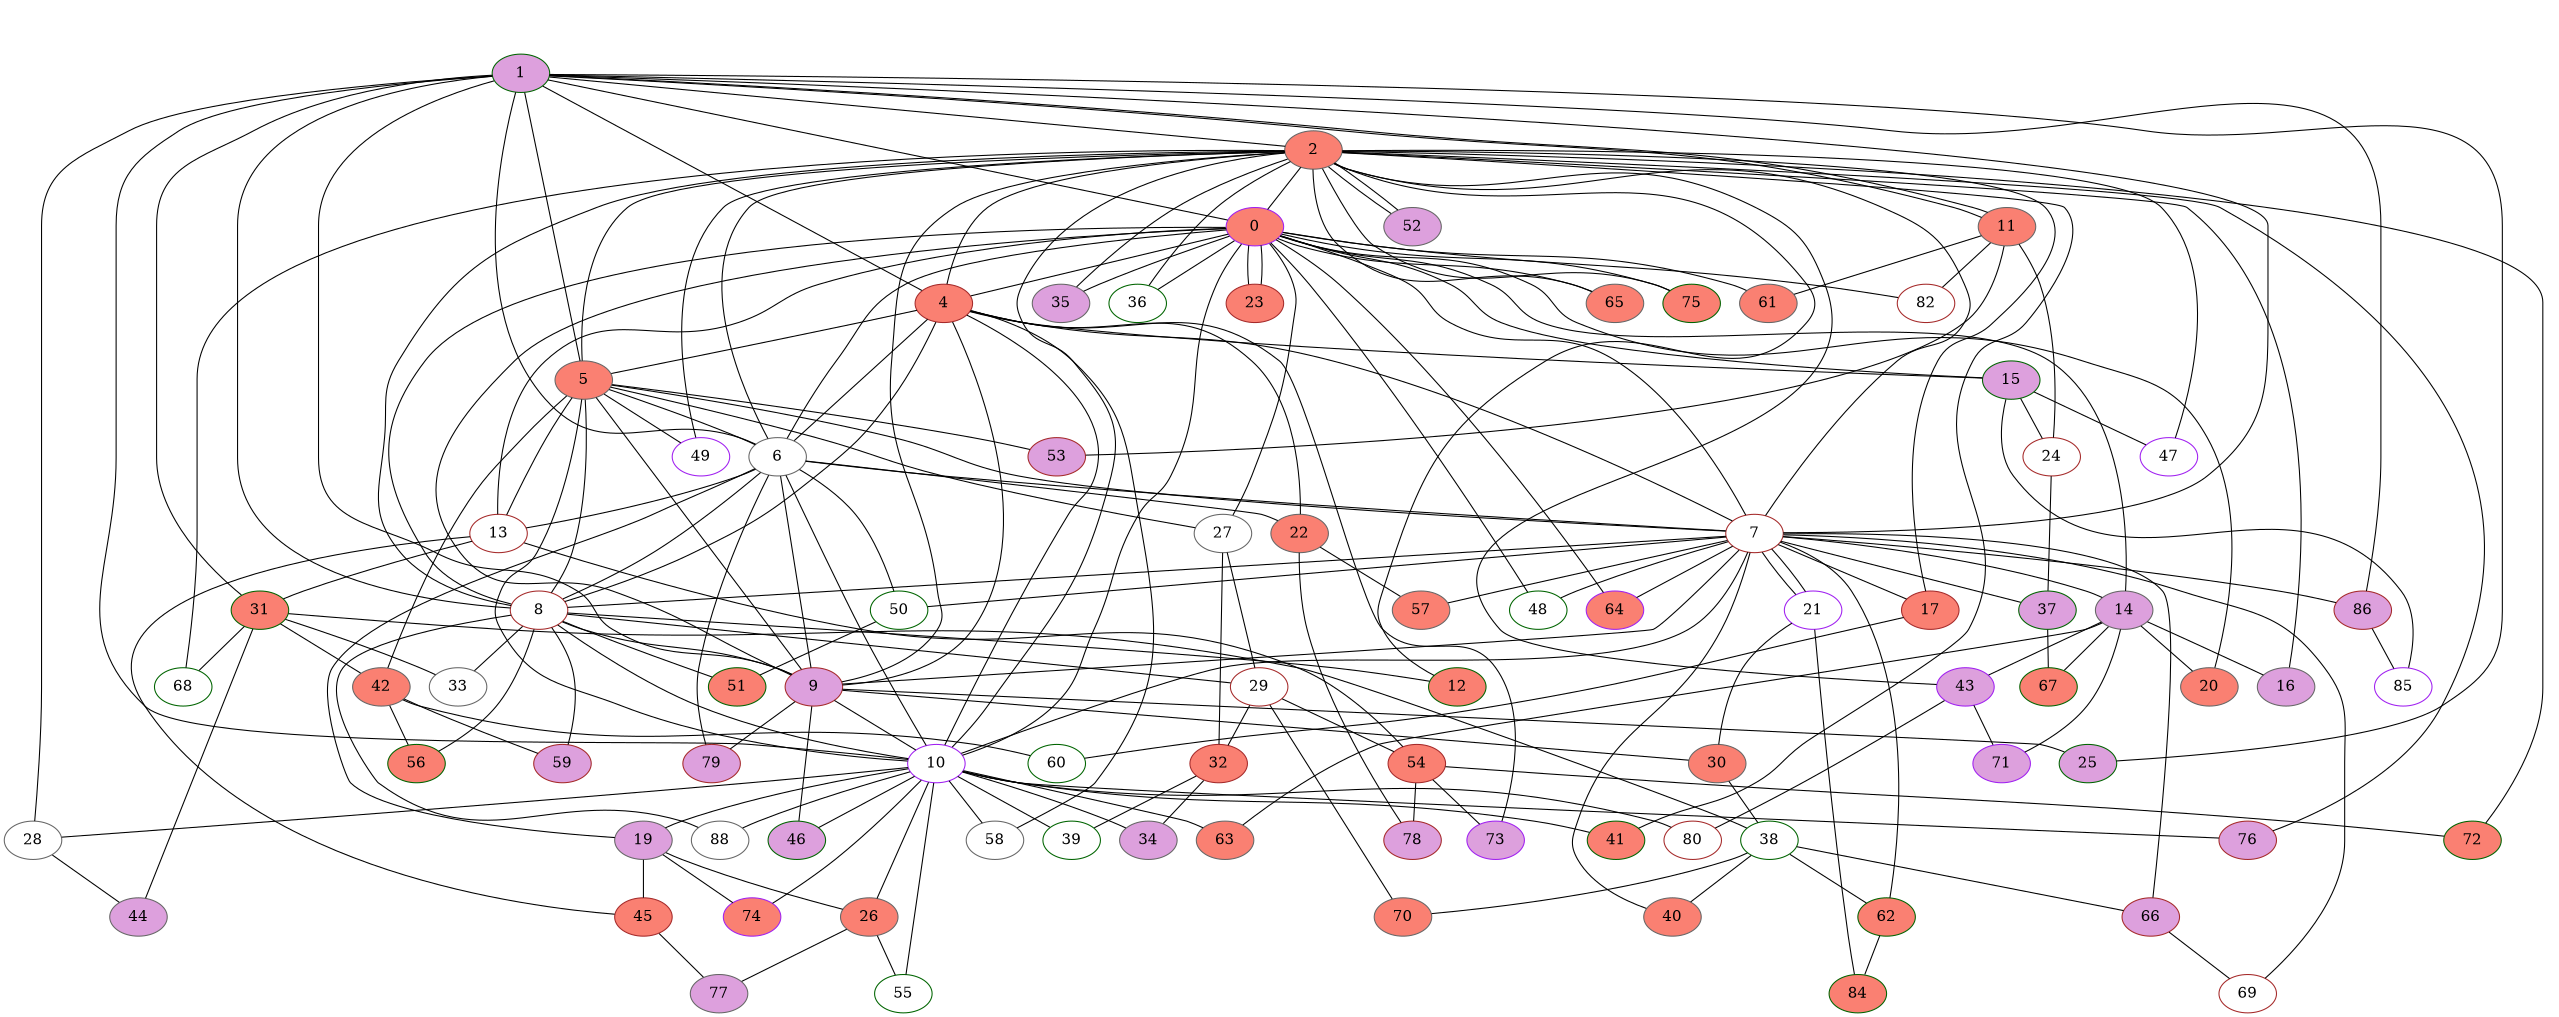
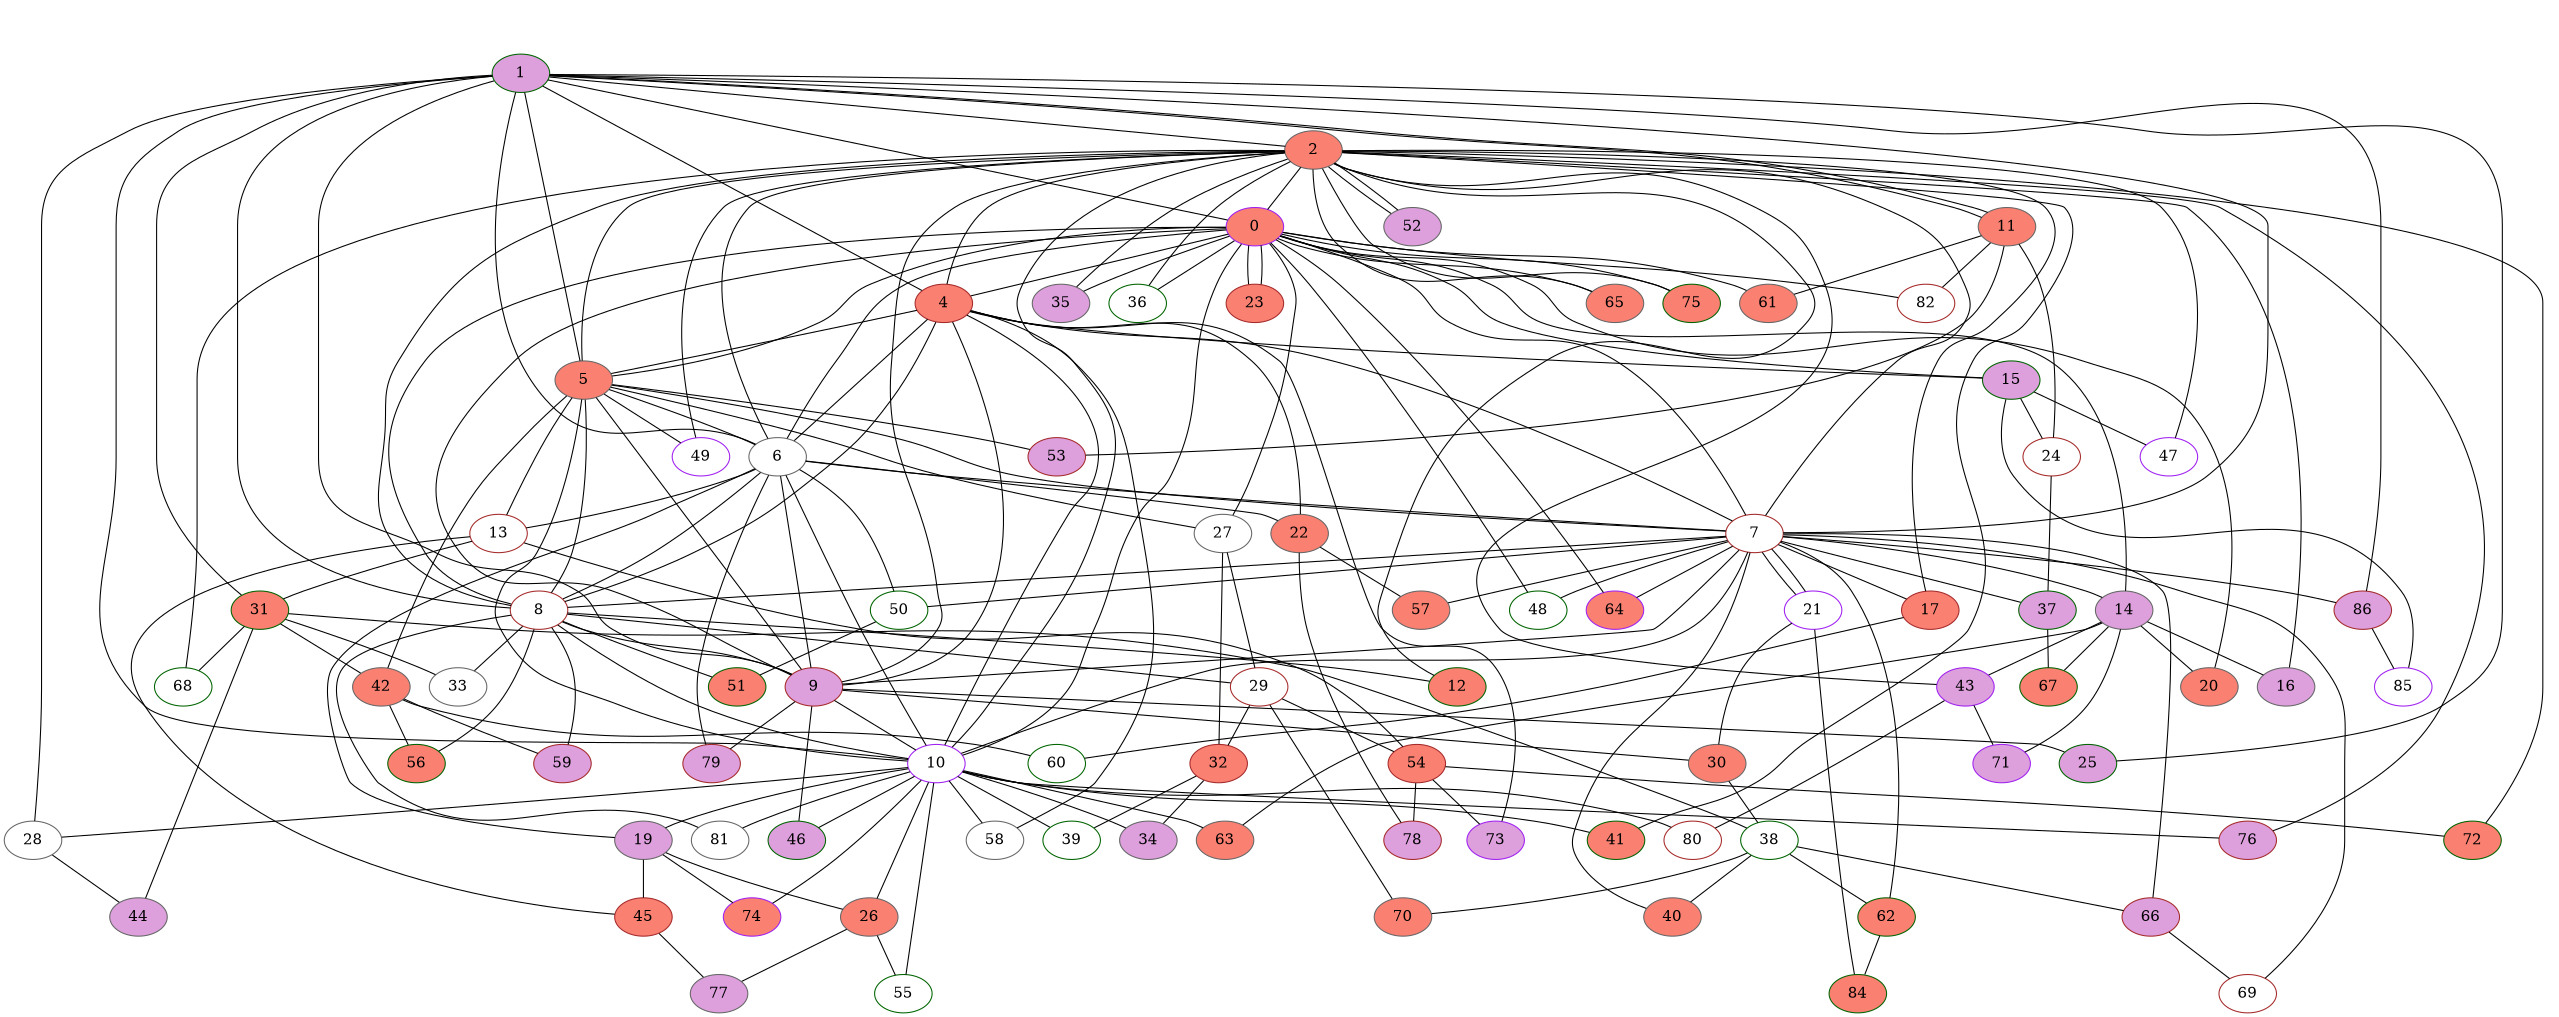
(798, 292) -> (925, 265)
(720, 840) -> (720, 840)
